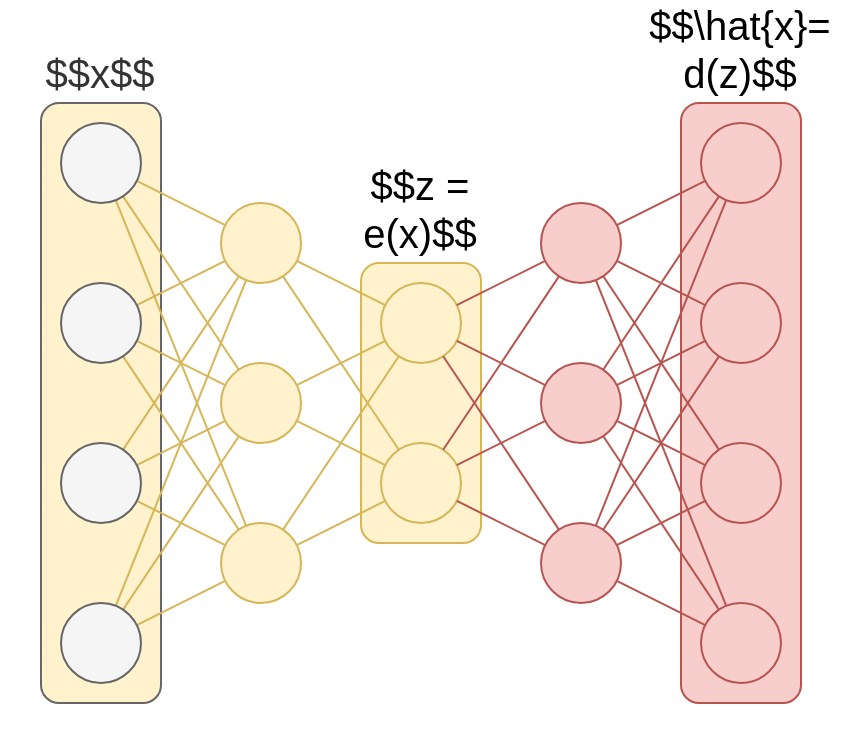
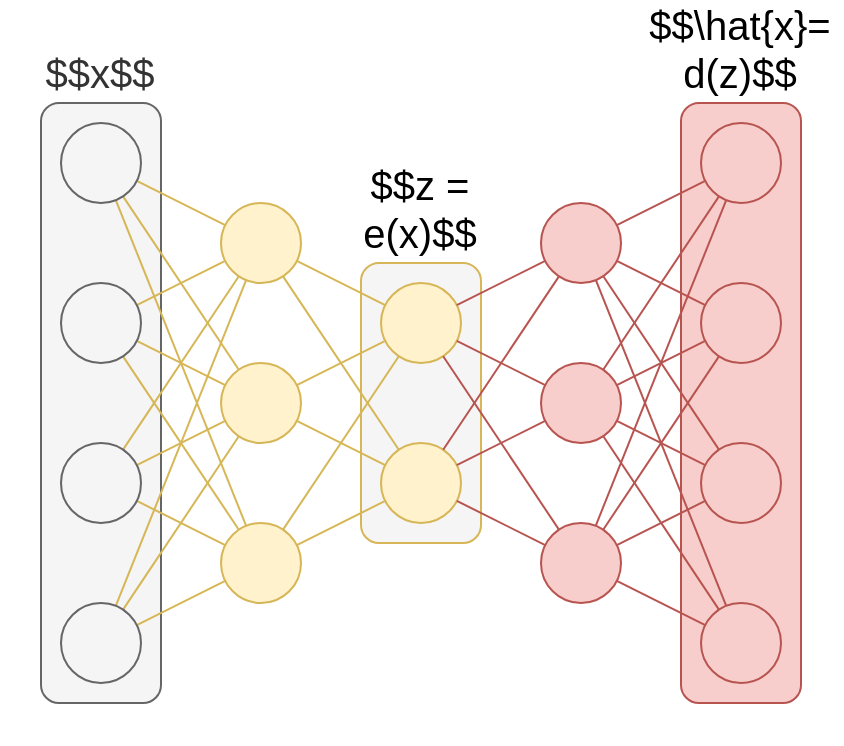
(101, 403) -> (101, 403)
(421, 403) -> (421, 403)
